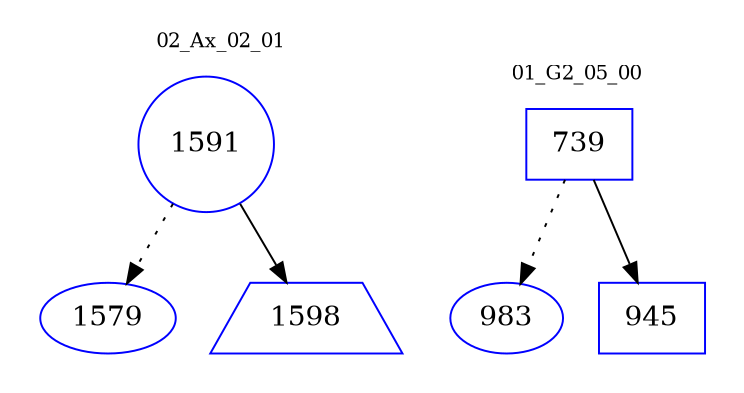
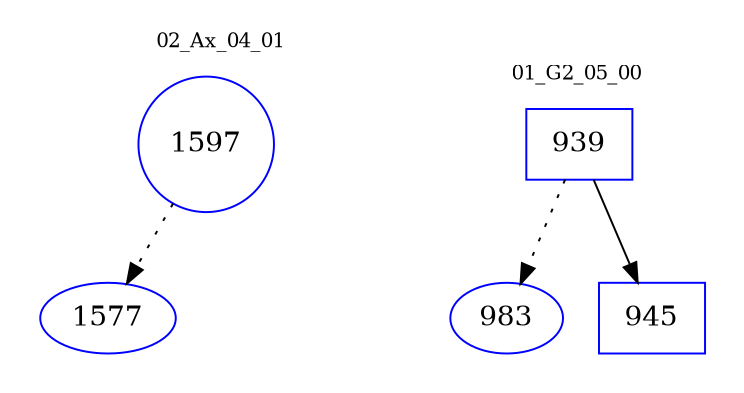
(221, 42) -> (221, 42)
(206, 144) -> (206, 144)
(579, 144) -> (579, 144)
(108, 318) -> (108, 318)
(306, 318) -> none
